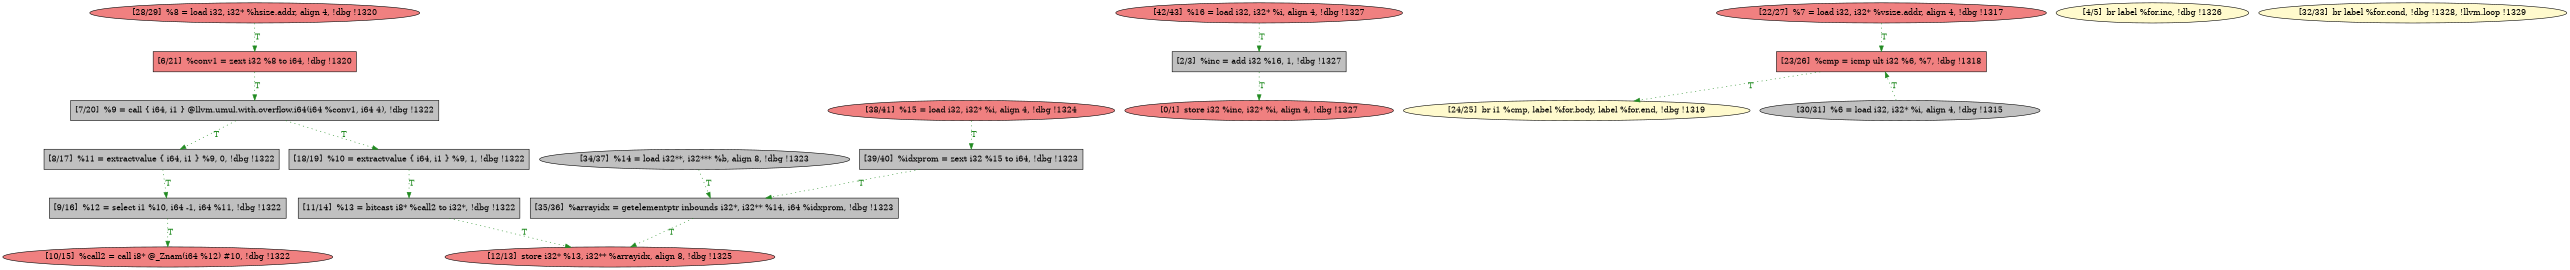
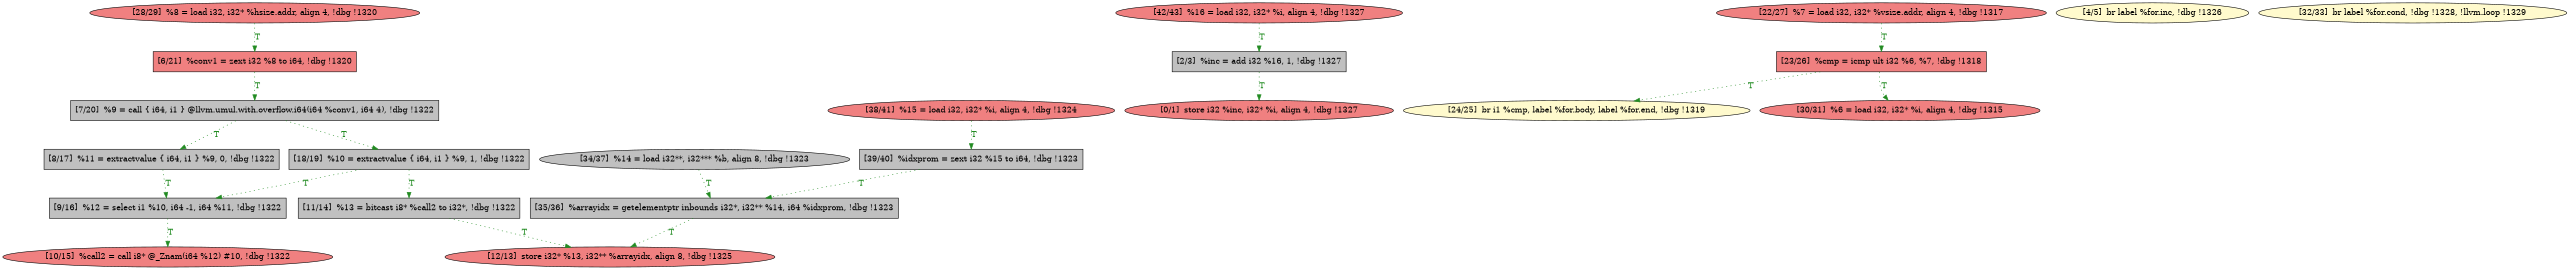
(1892, 89) -> (1880, 84)
(1900, 111) -> (1900, 111)
none -> (291, 183)
